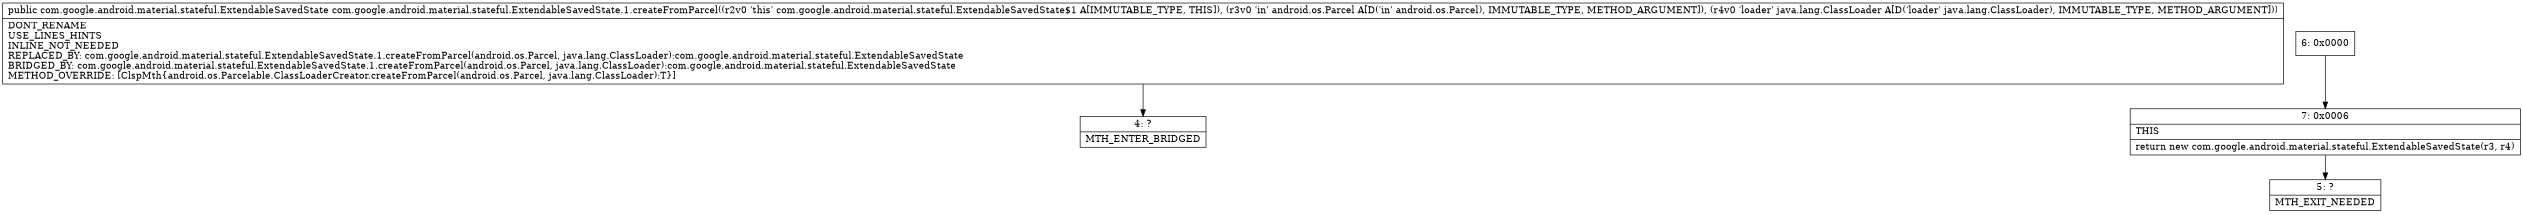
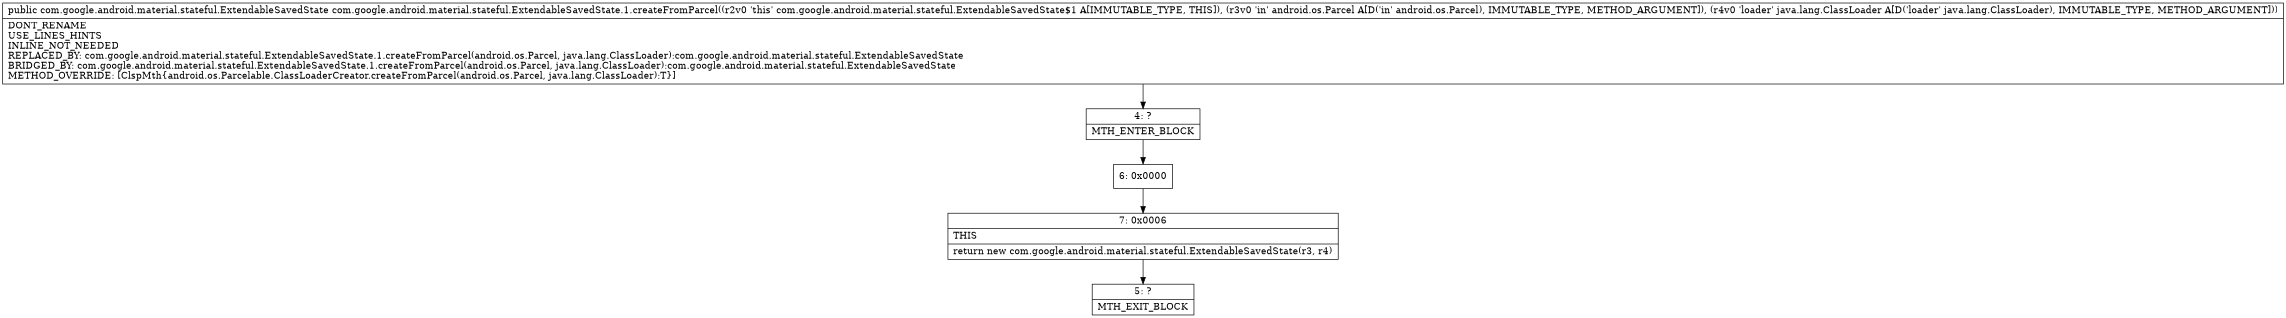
(1143, 139) -> (1143, 132)
none -> (1143, 149)
(2325, 203) -> (1143, 307)
